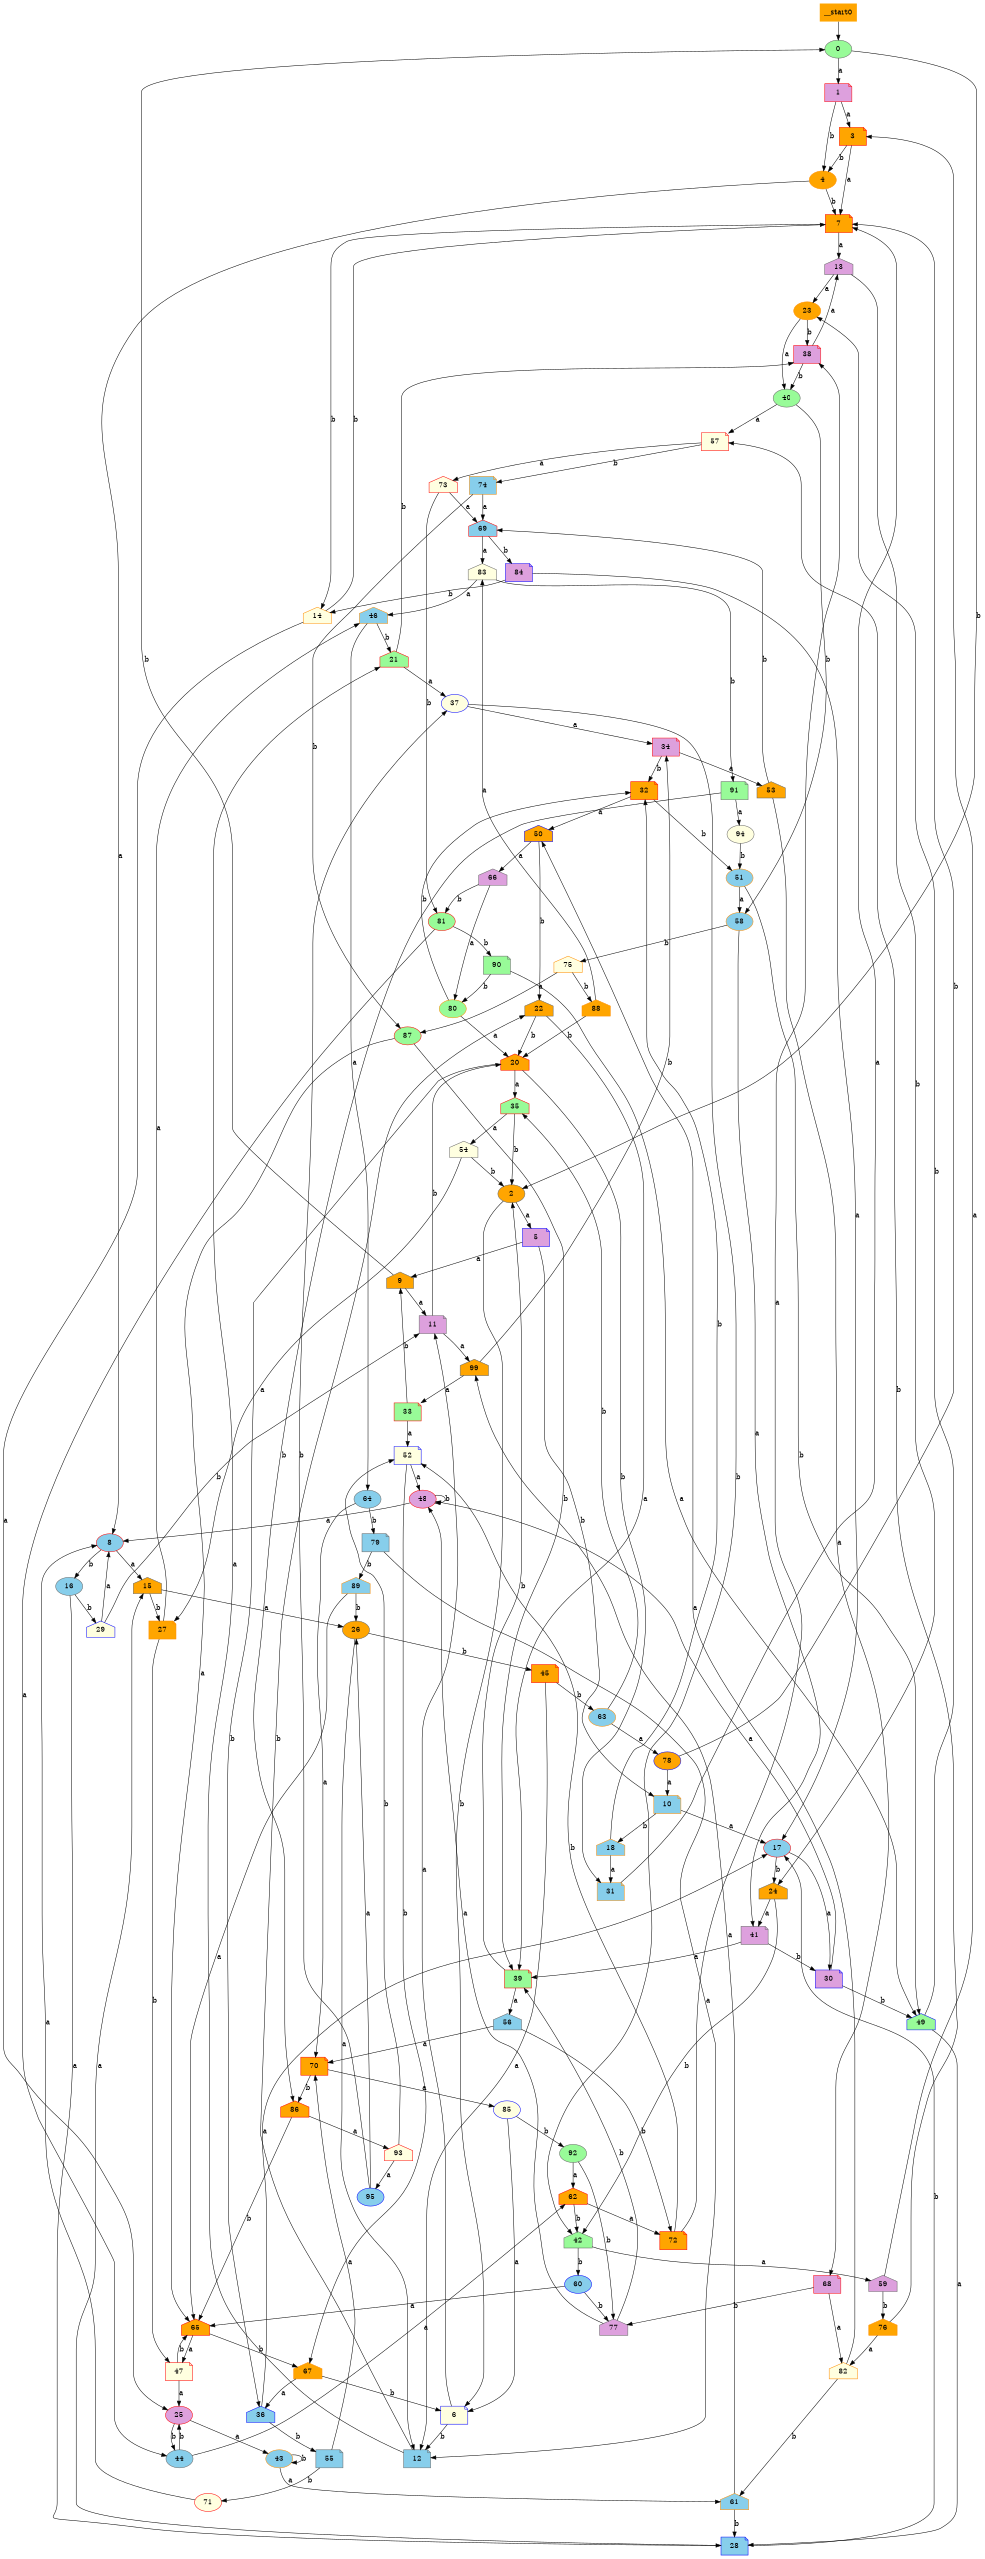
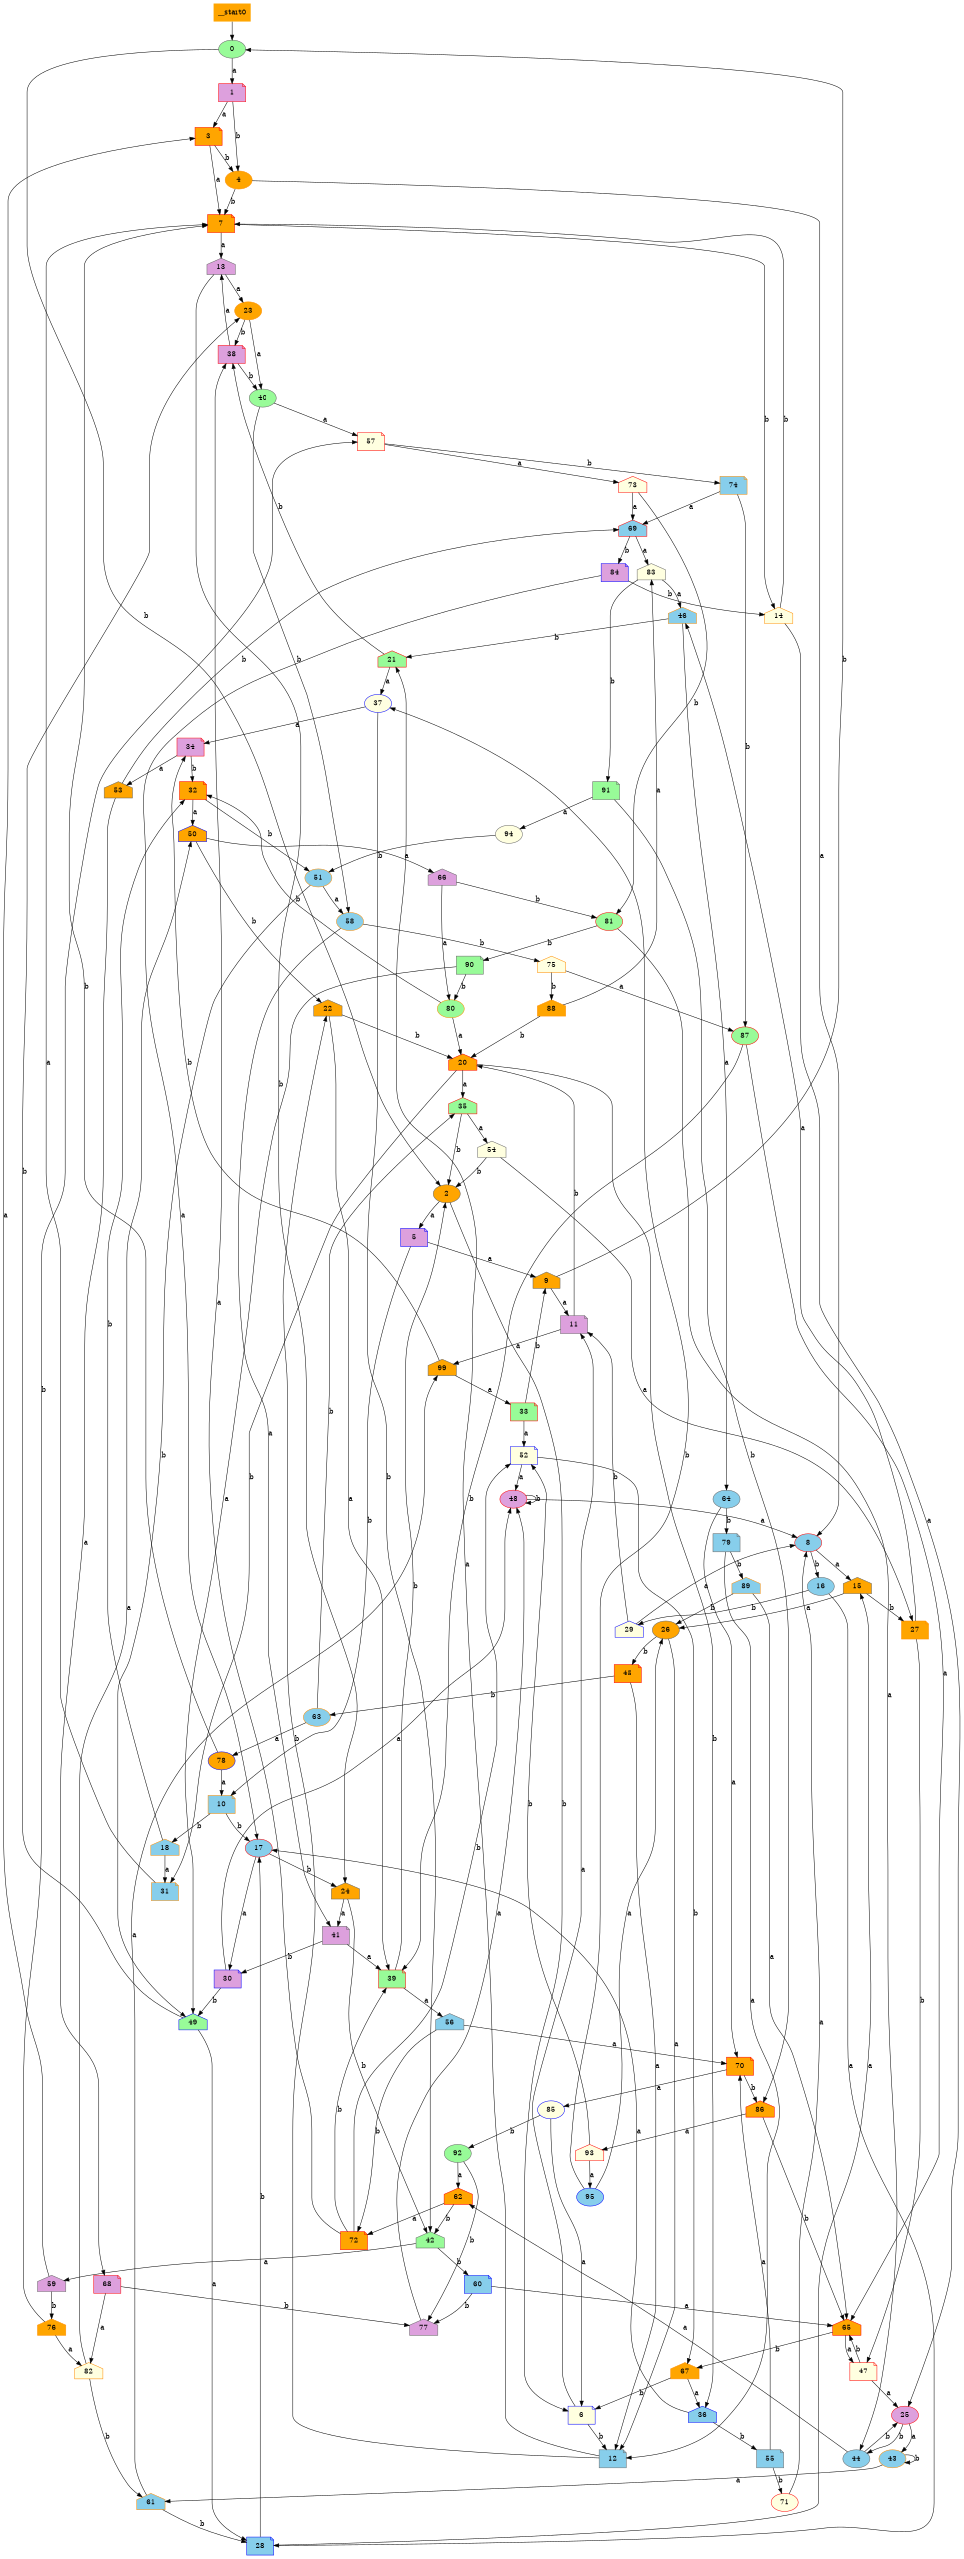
(731, 1826) -> (240, 1826)
(613, 2148) -> (337, 2108)
(578, 2284) -> (478, 2284)
